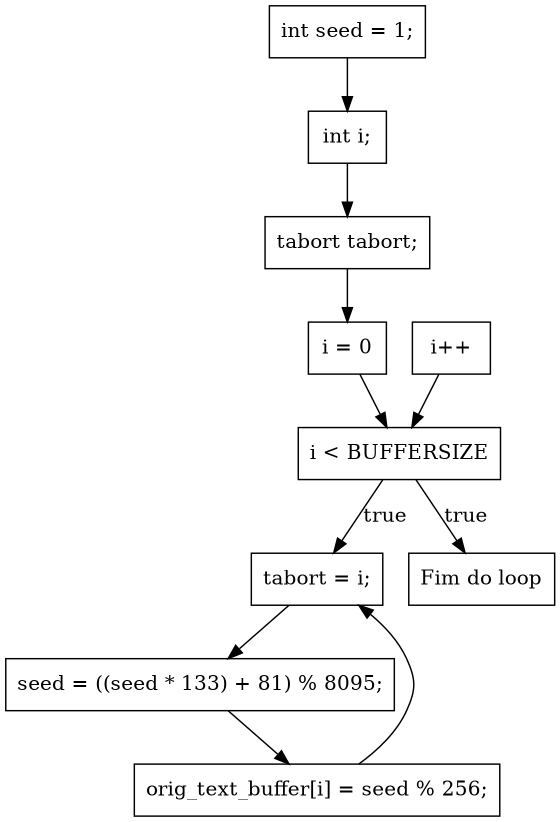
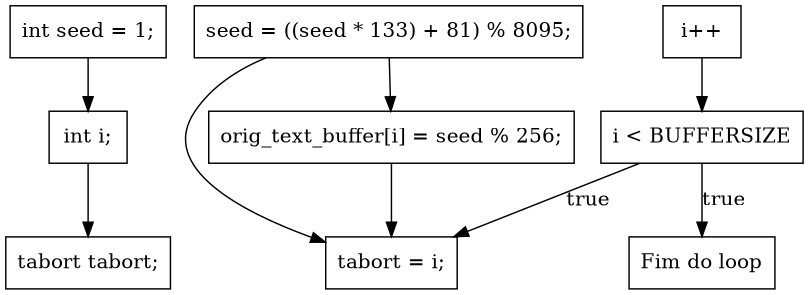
(347, 348) -> none
(264, 627) -> (193, 162)
